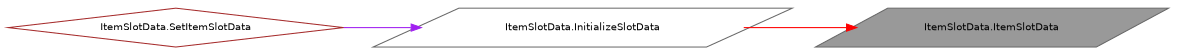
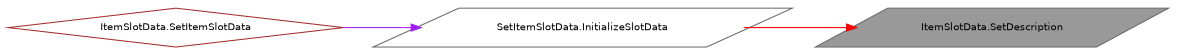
(583, 28) -> (583, 28)
(992, 28) -> (992, 28)
